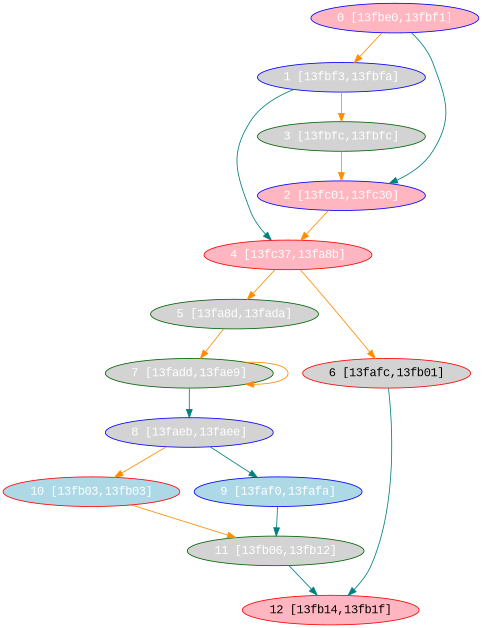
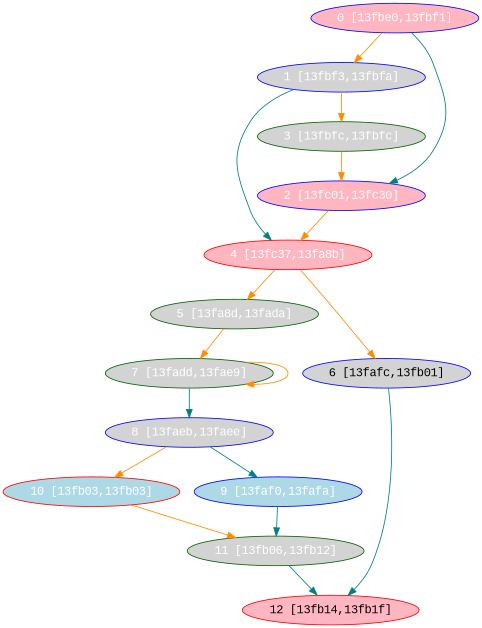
(387, 373) -> (387, 373)
